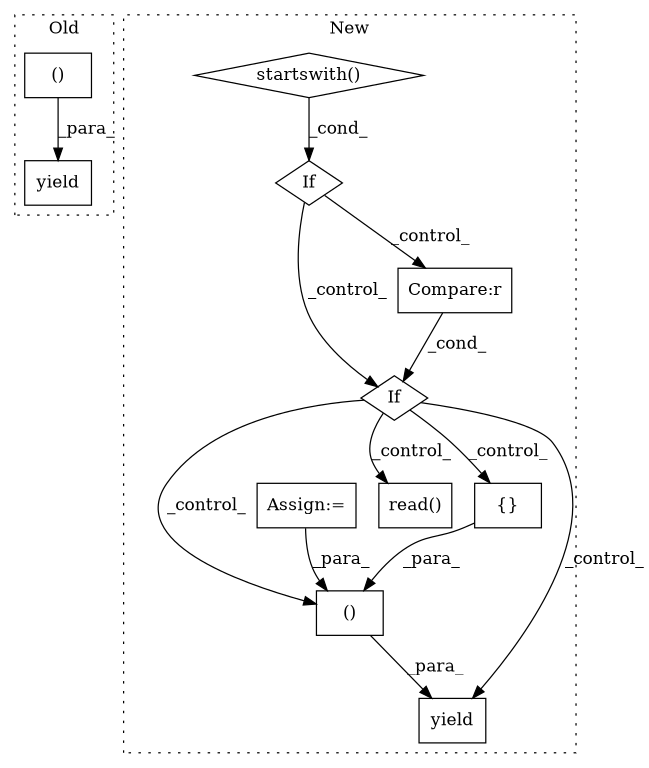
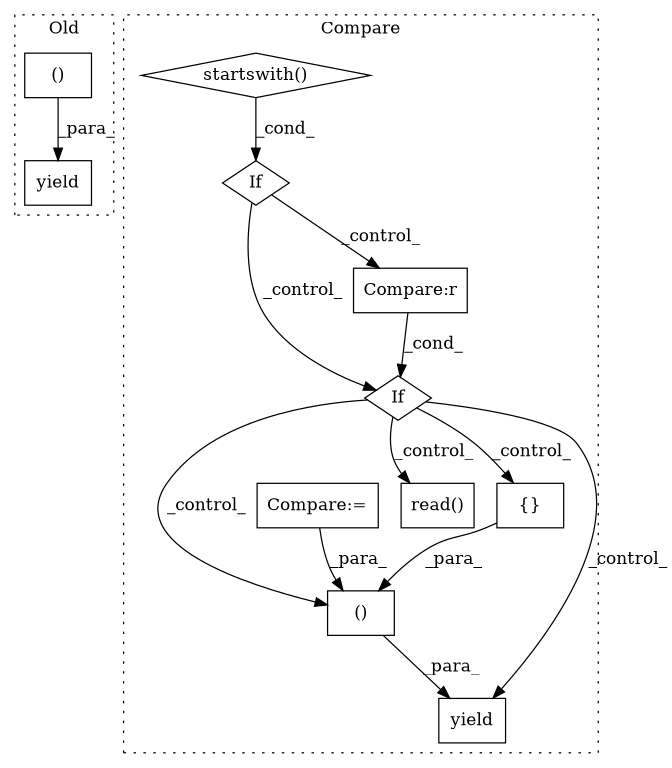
(350, 29) -> (361, 29)
(307, 506) -> (318, 506)
